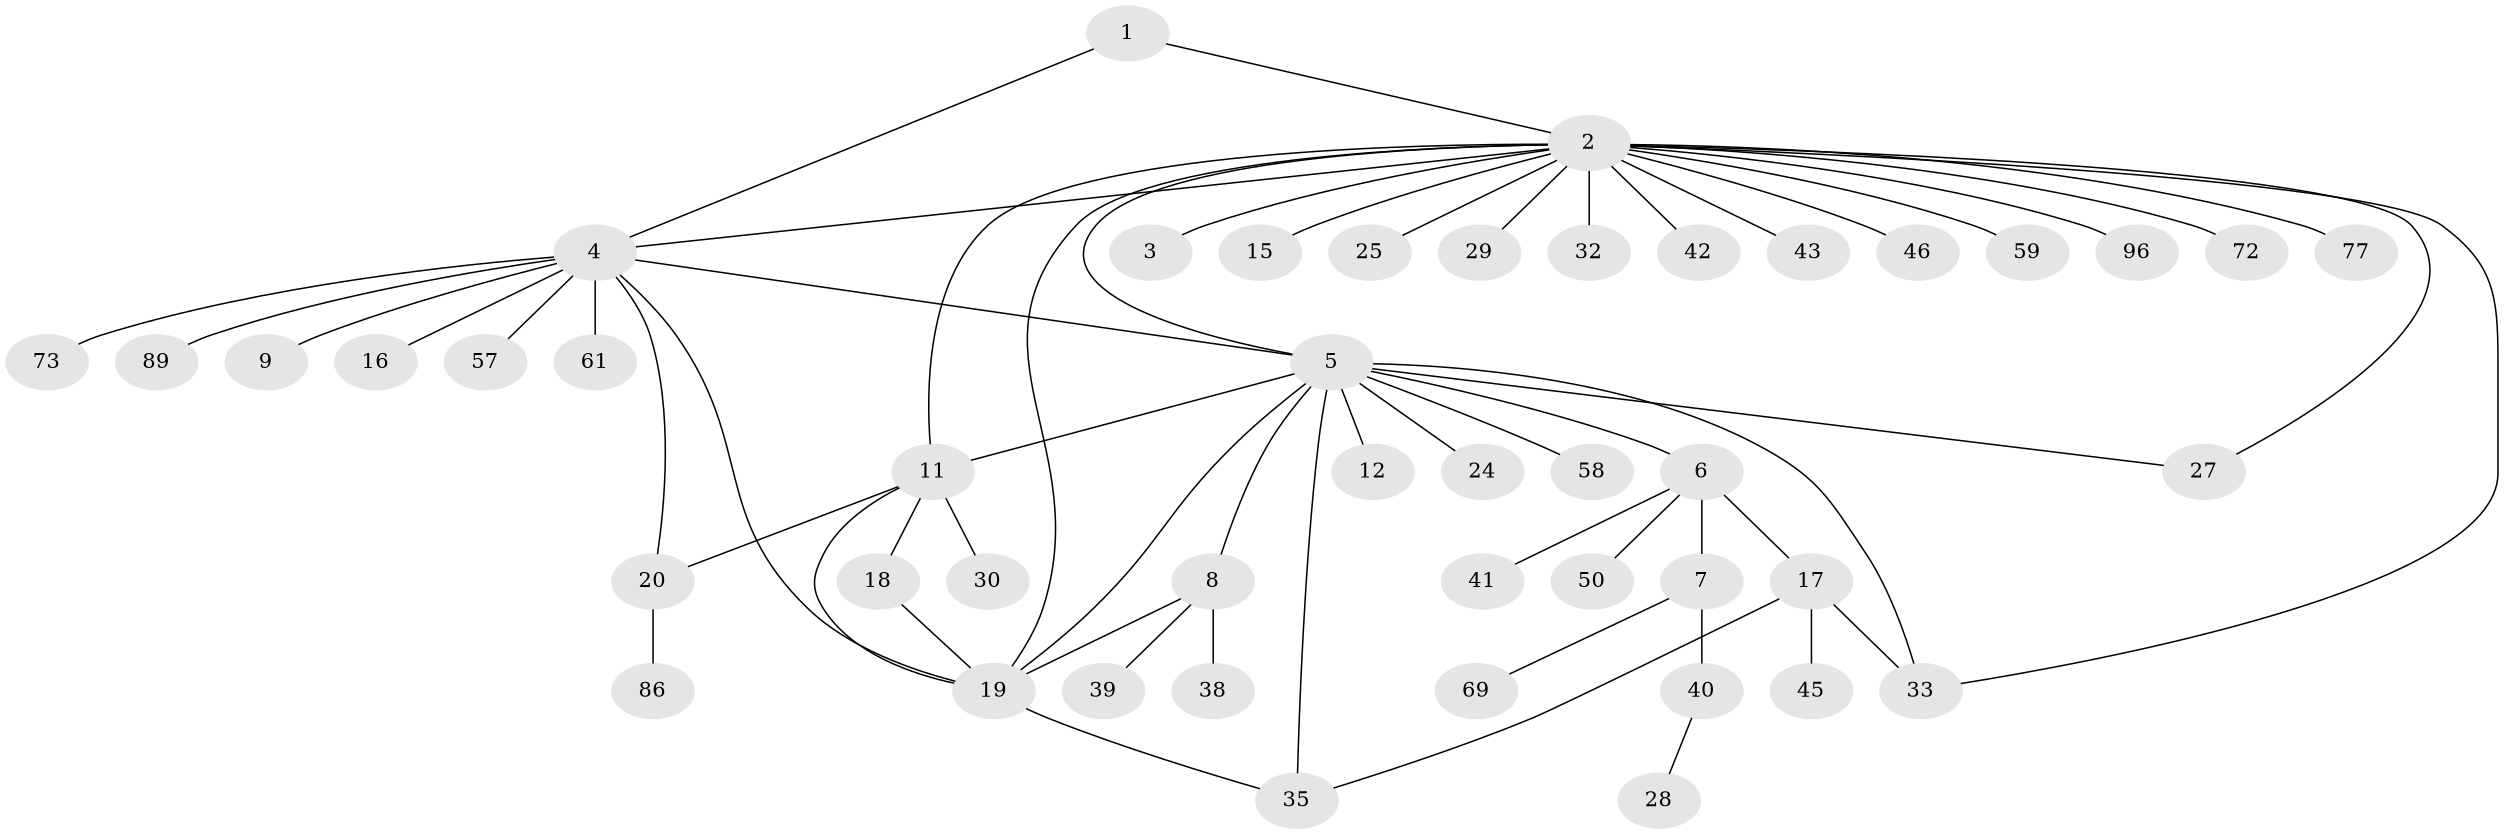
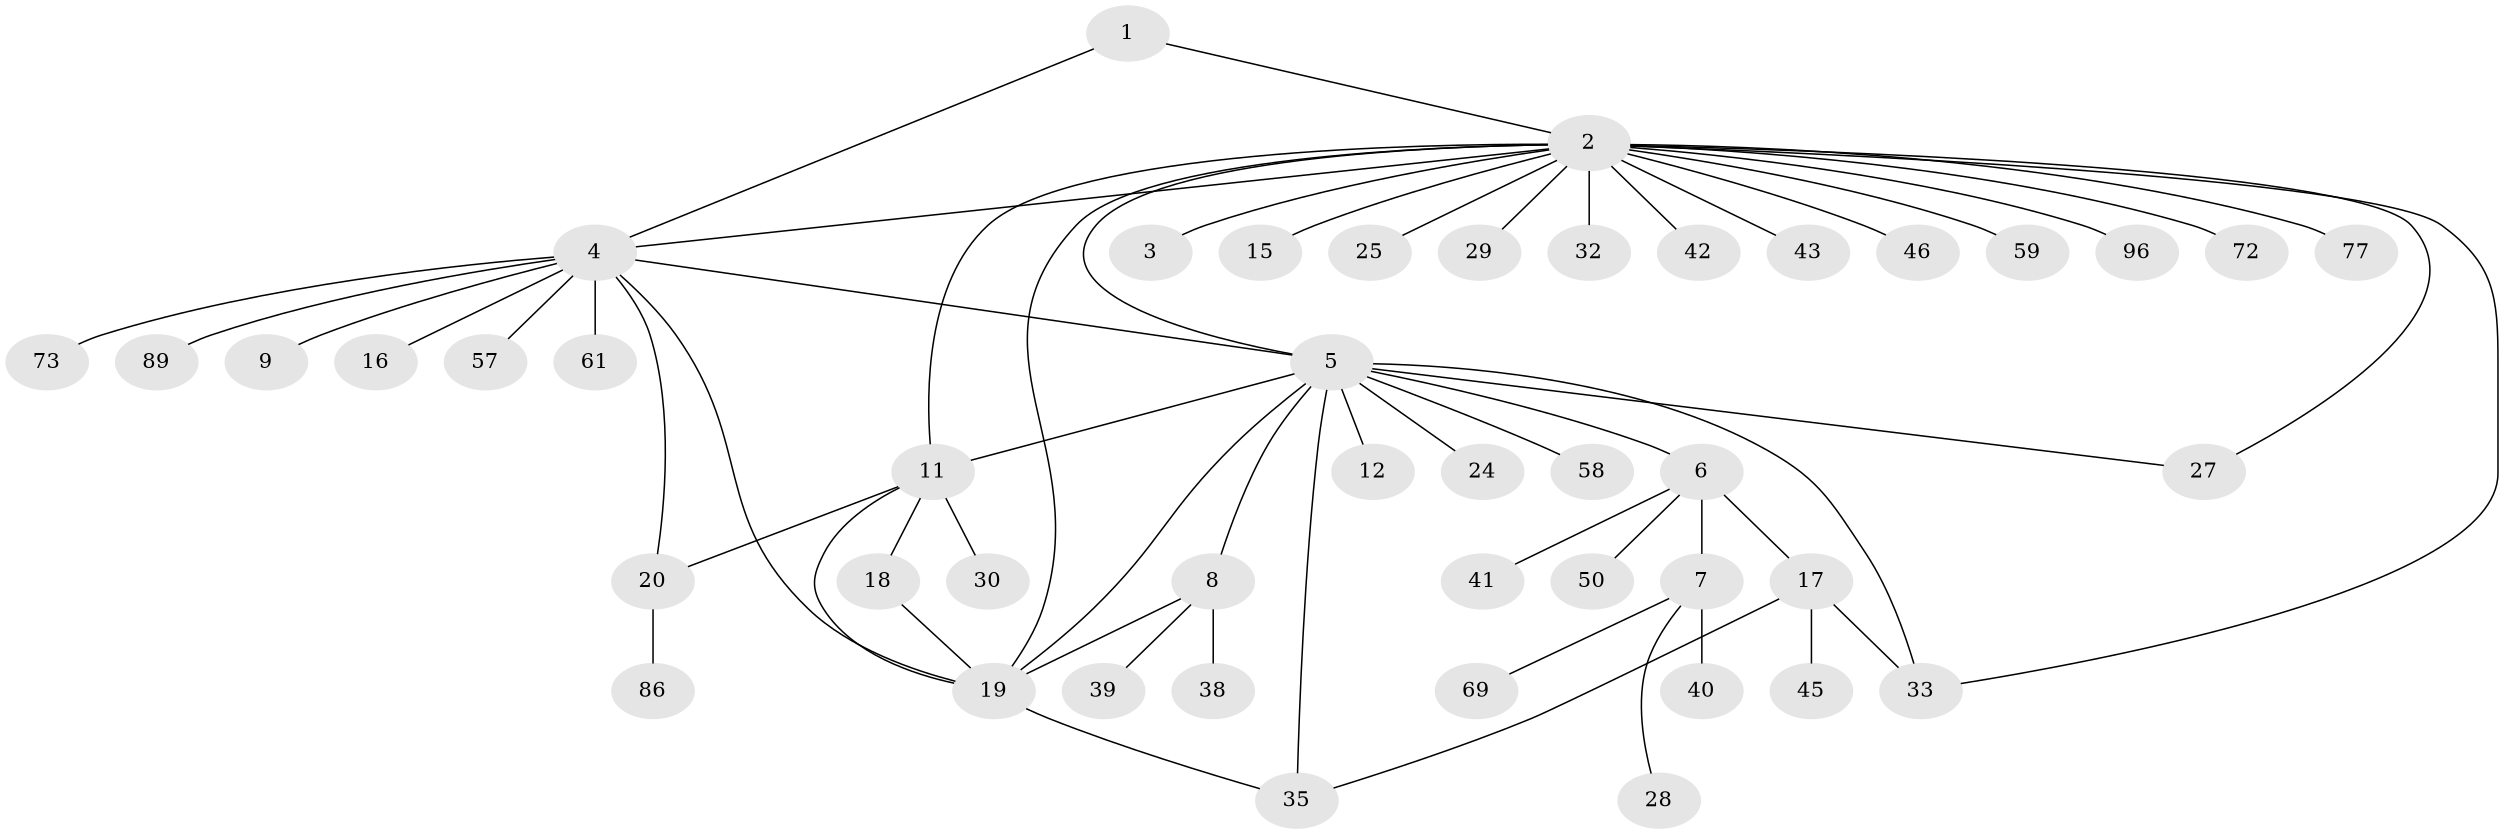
(1680, 746) -> (1643, 685)
